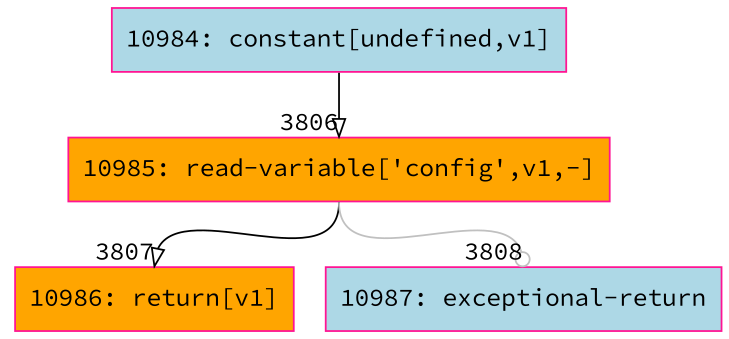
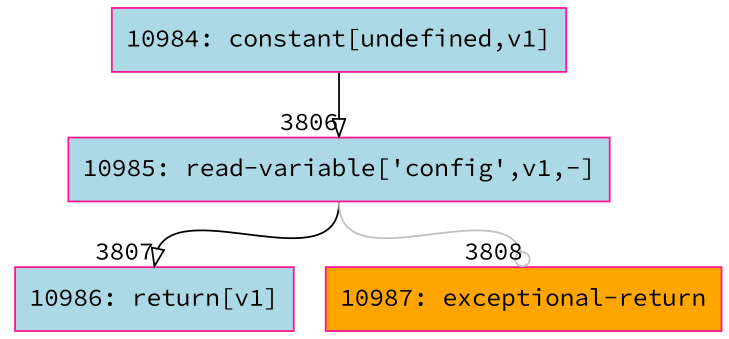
(339, 170) -> (339, 170)
(154, 299) -> (154, 299)
(524, 299) -> (524, 299)
